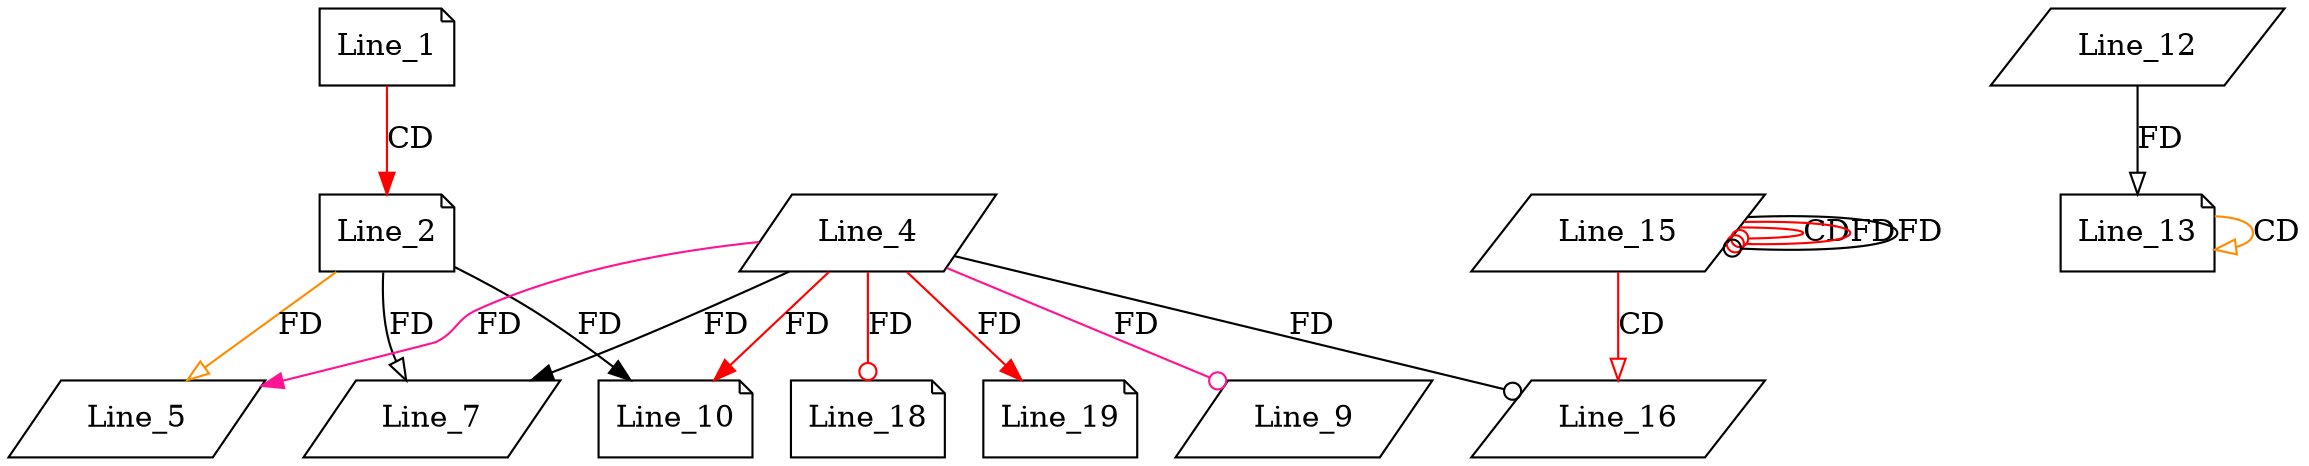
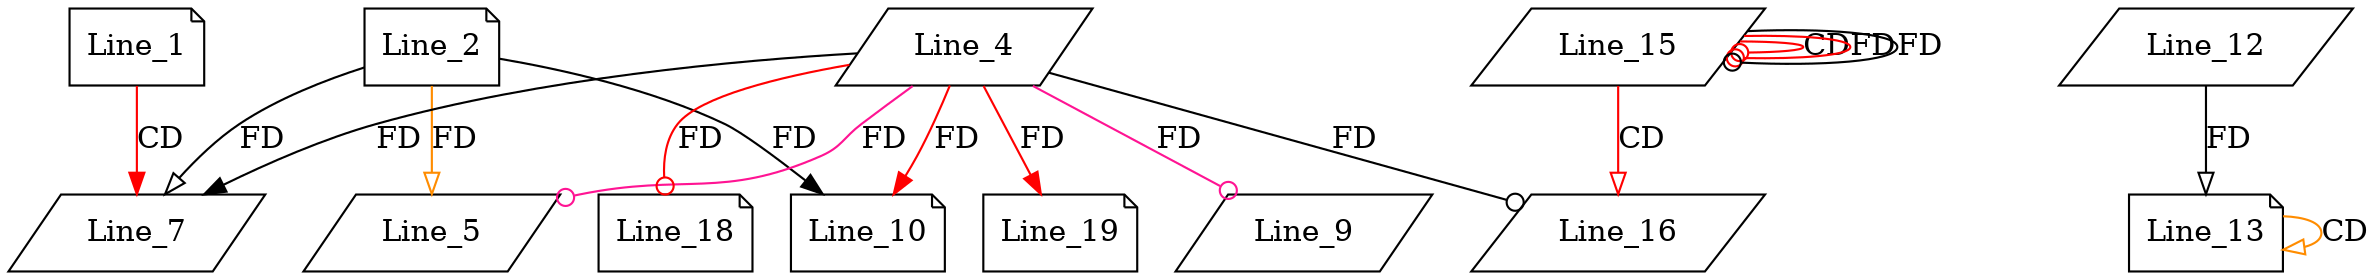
(387, 129) -> (137, 129)
(526, 290) -> (757, 177)
